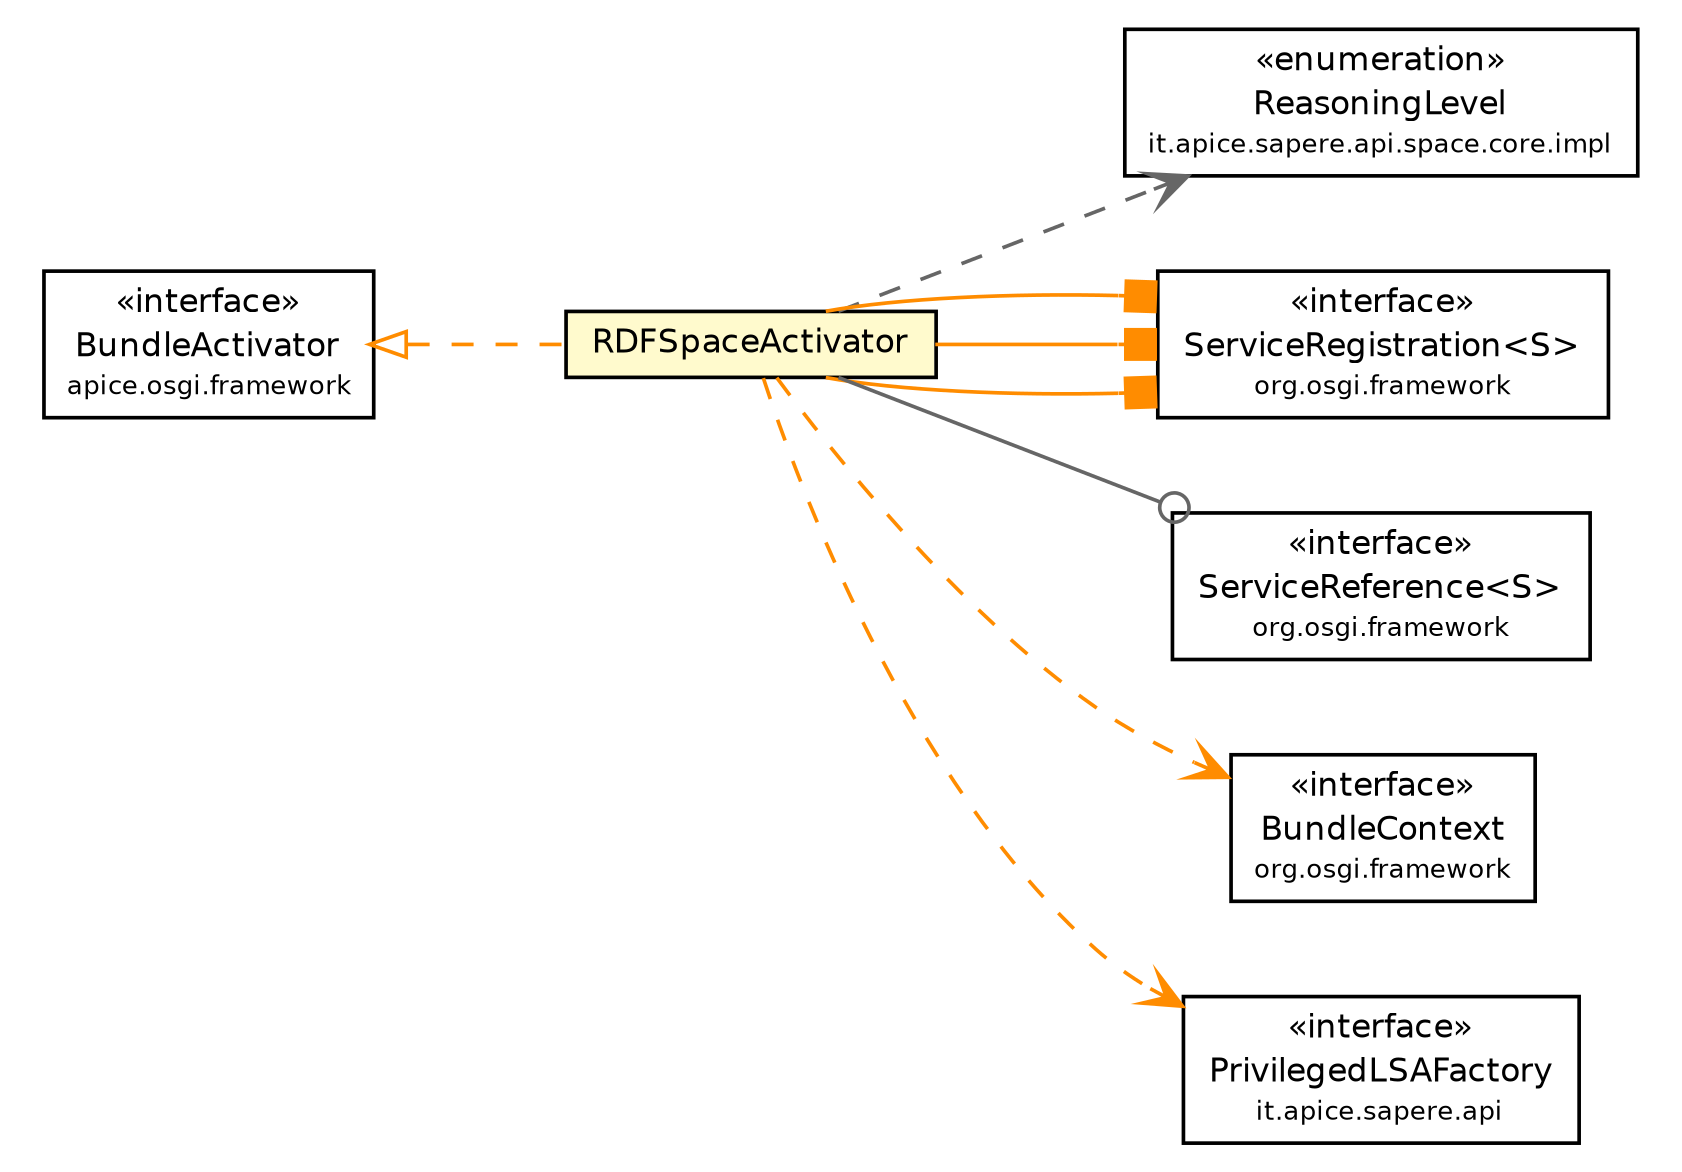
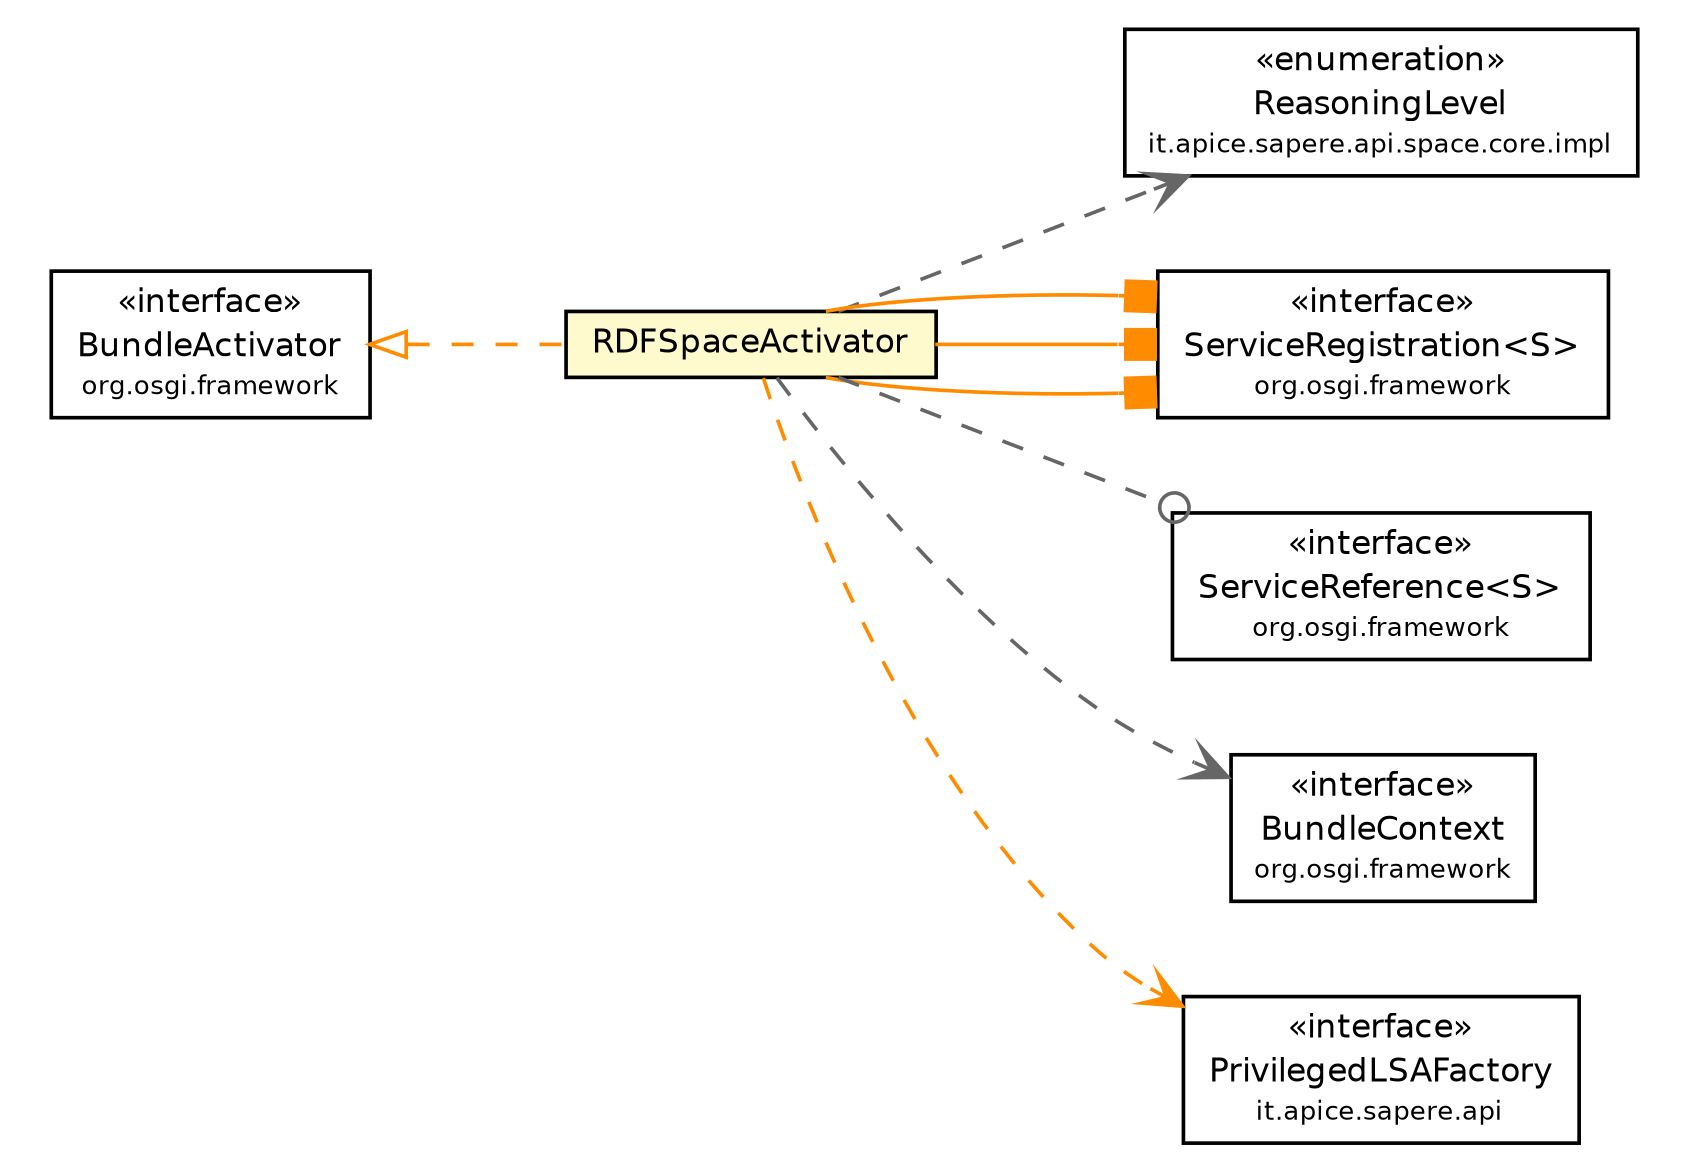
(209, 387) -> (211, 387)
(999, 440) -> (999, 440)
(964, 595) -> (964, 595)
